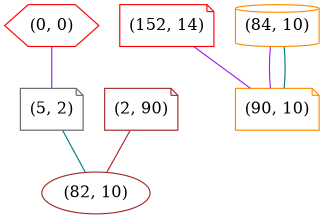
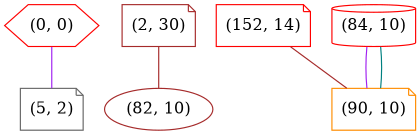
(277, 26) -> (374, 26)
(222, 68) -> (319, 68)
(141, 109) -> (159, 26)
(74, 151) -> none
